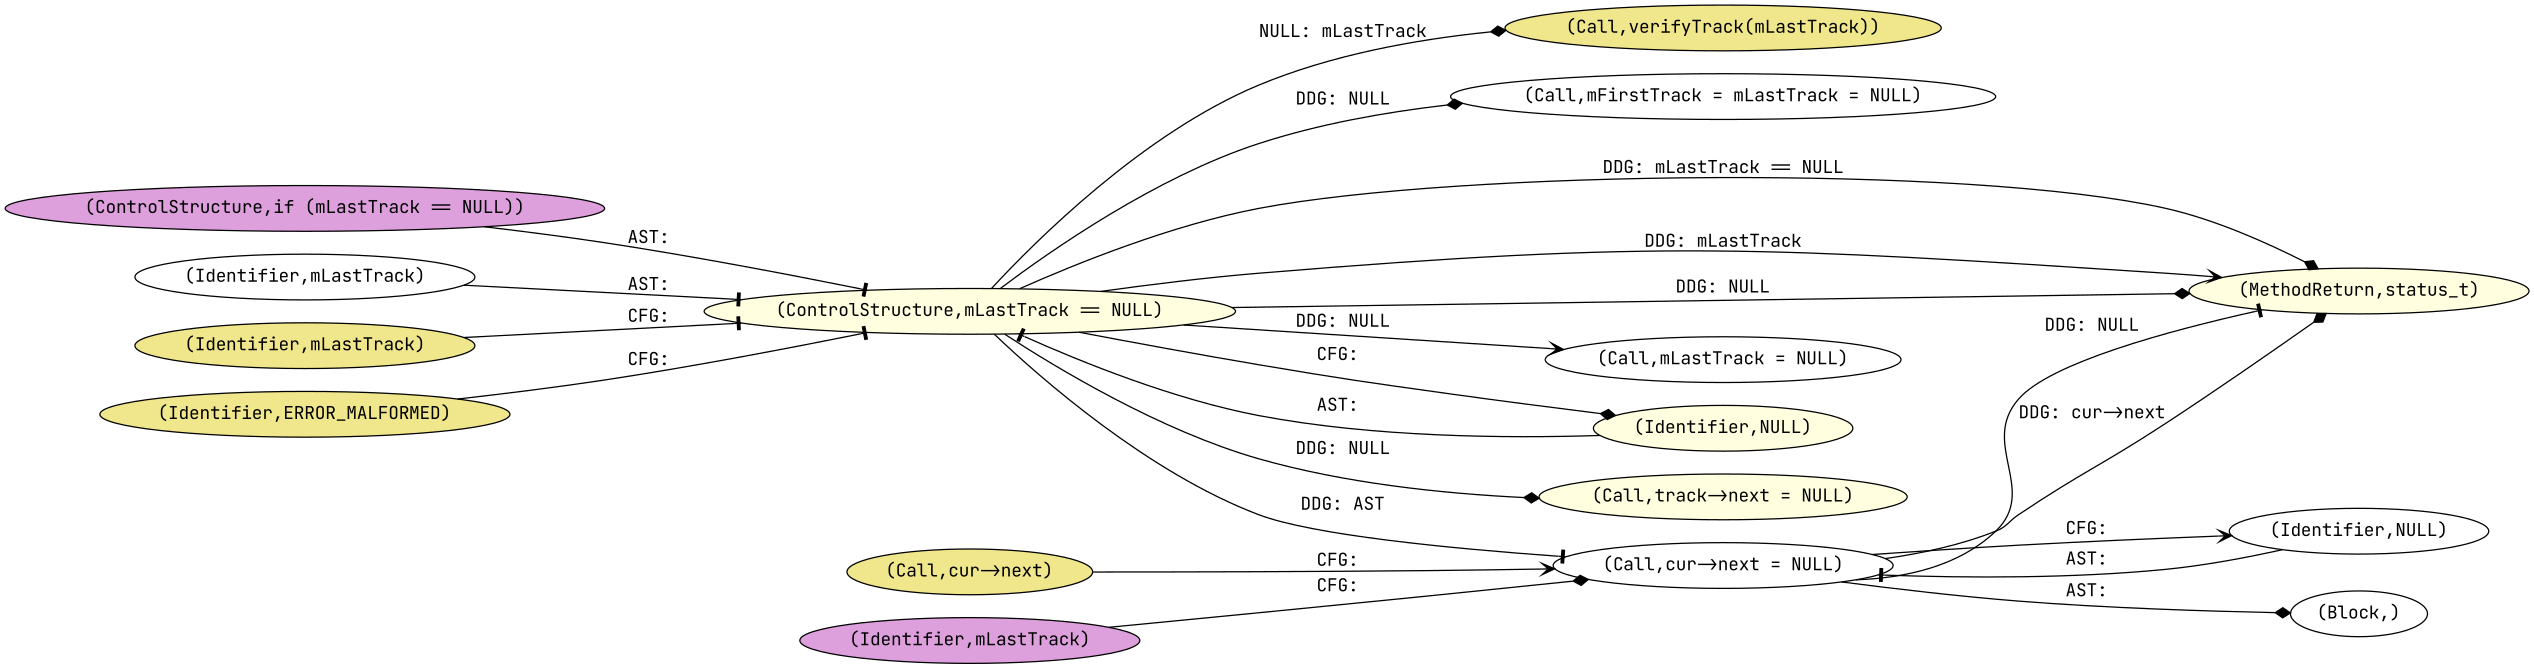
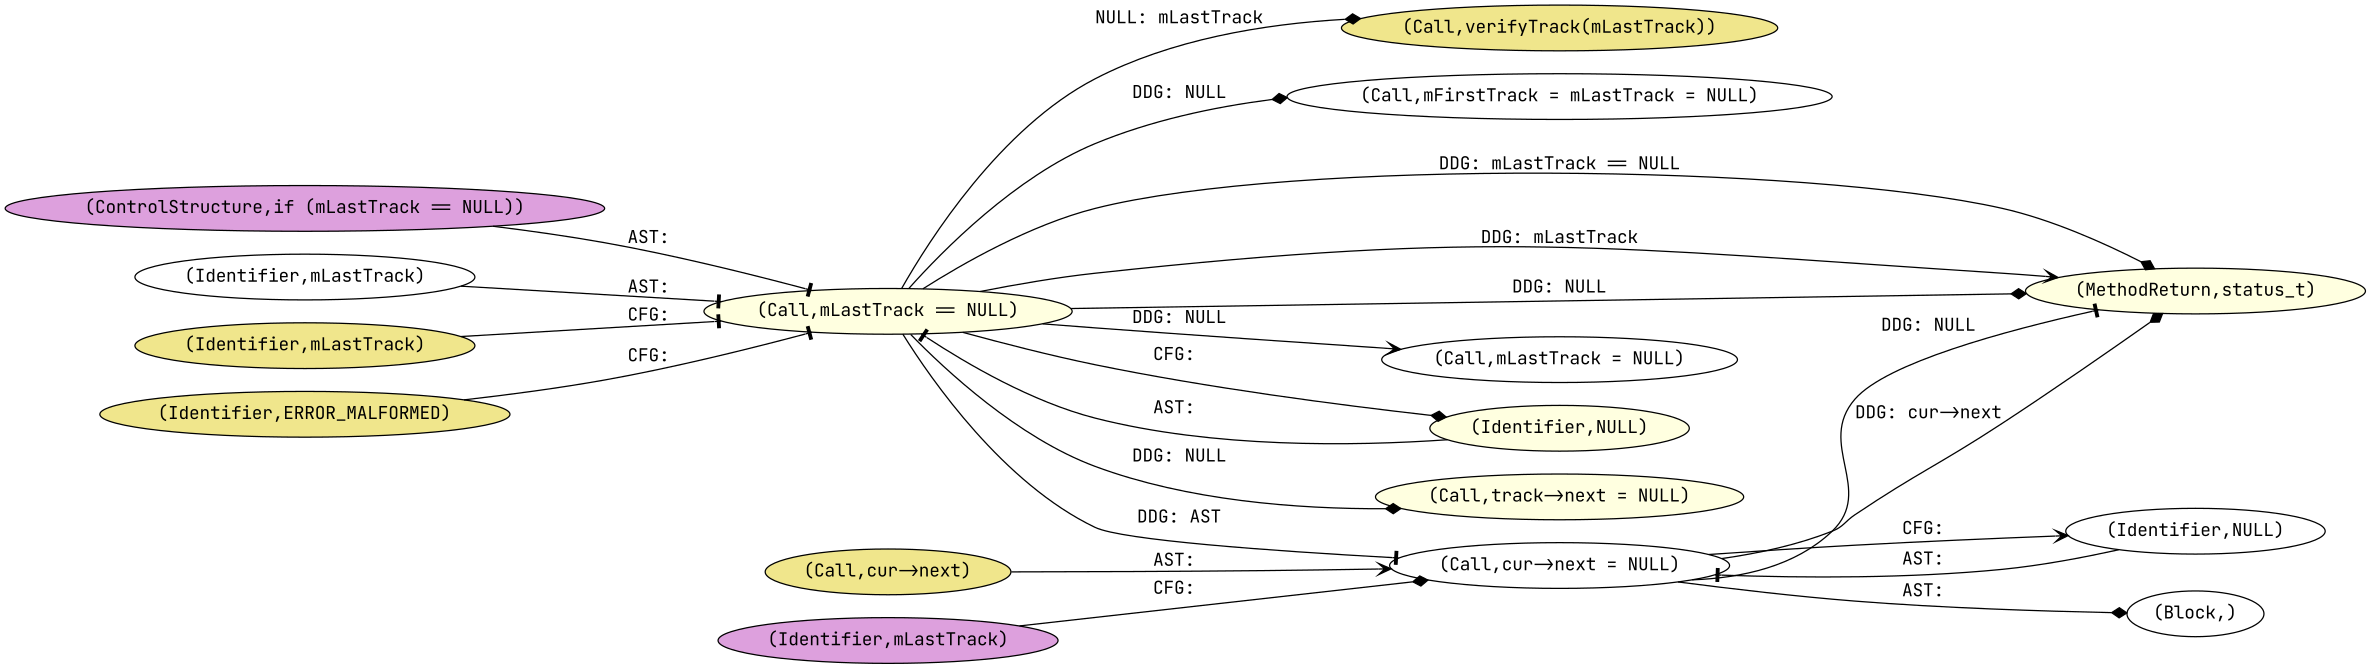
(970, 311) -> (888, 311)
(1343, 561) -> (1180, 561)
